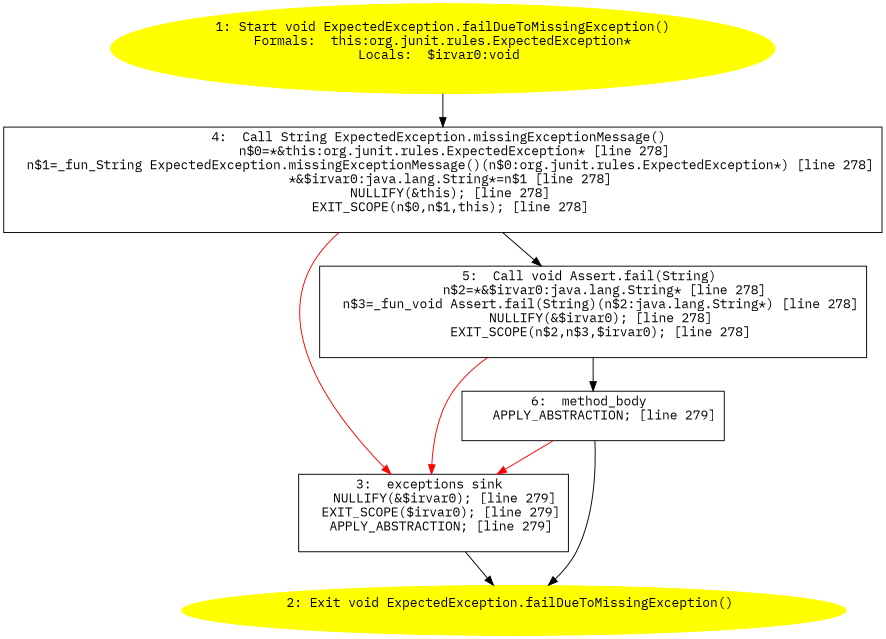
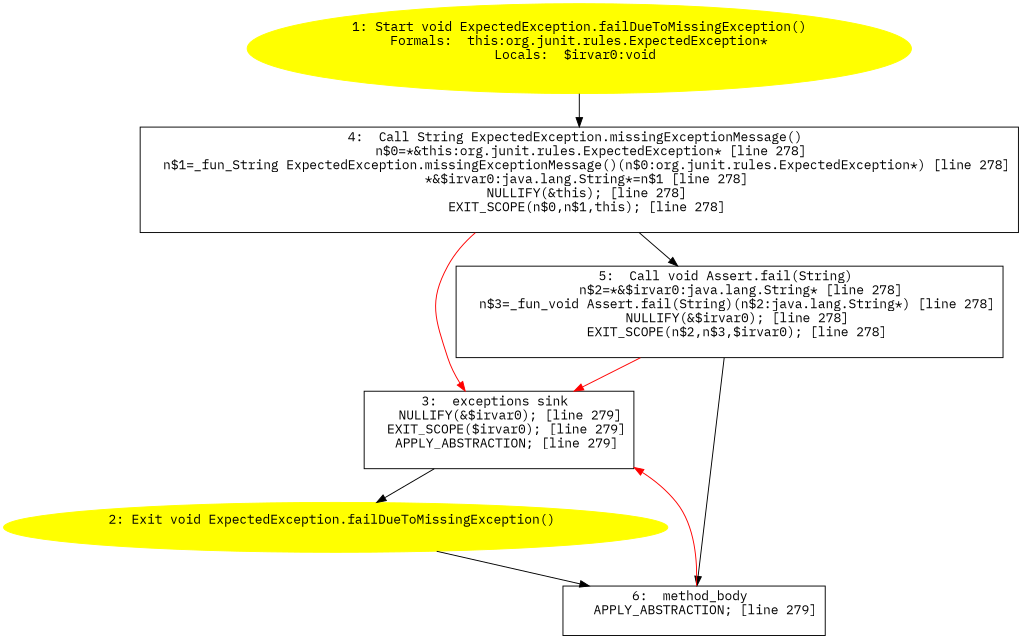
(589, 514) -> (508, 568)
